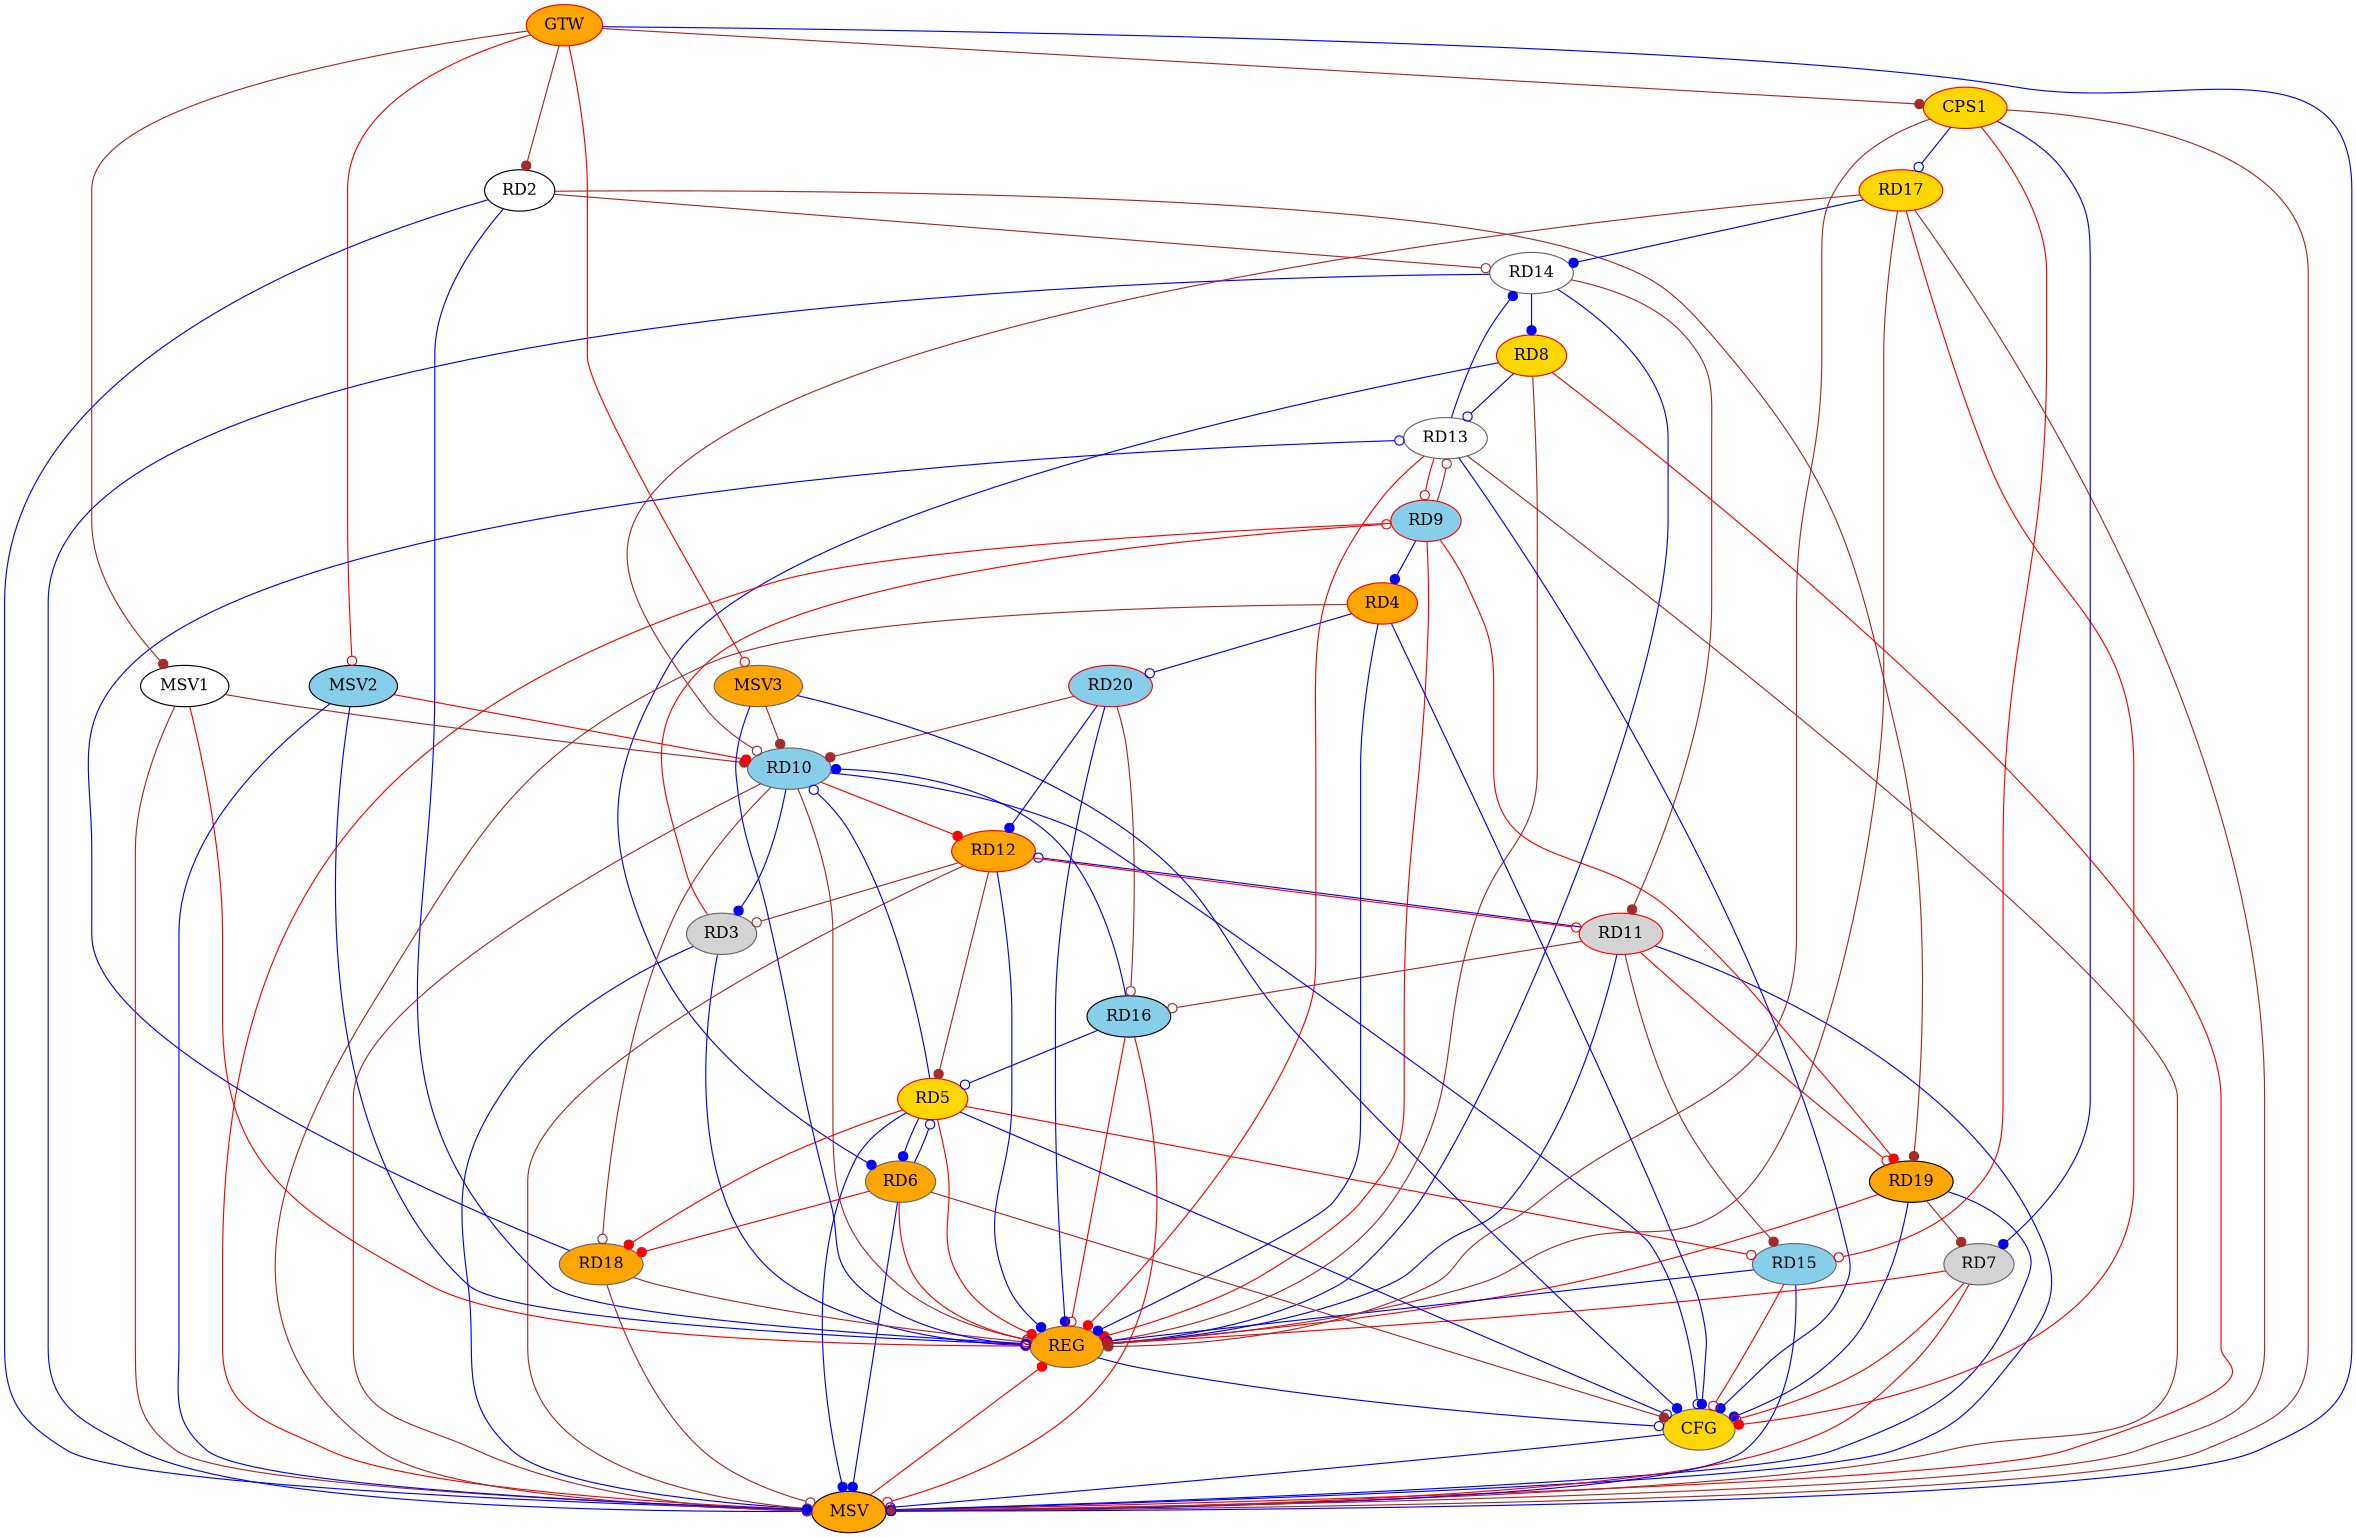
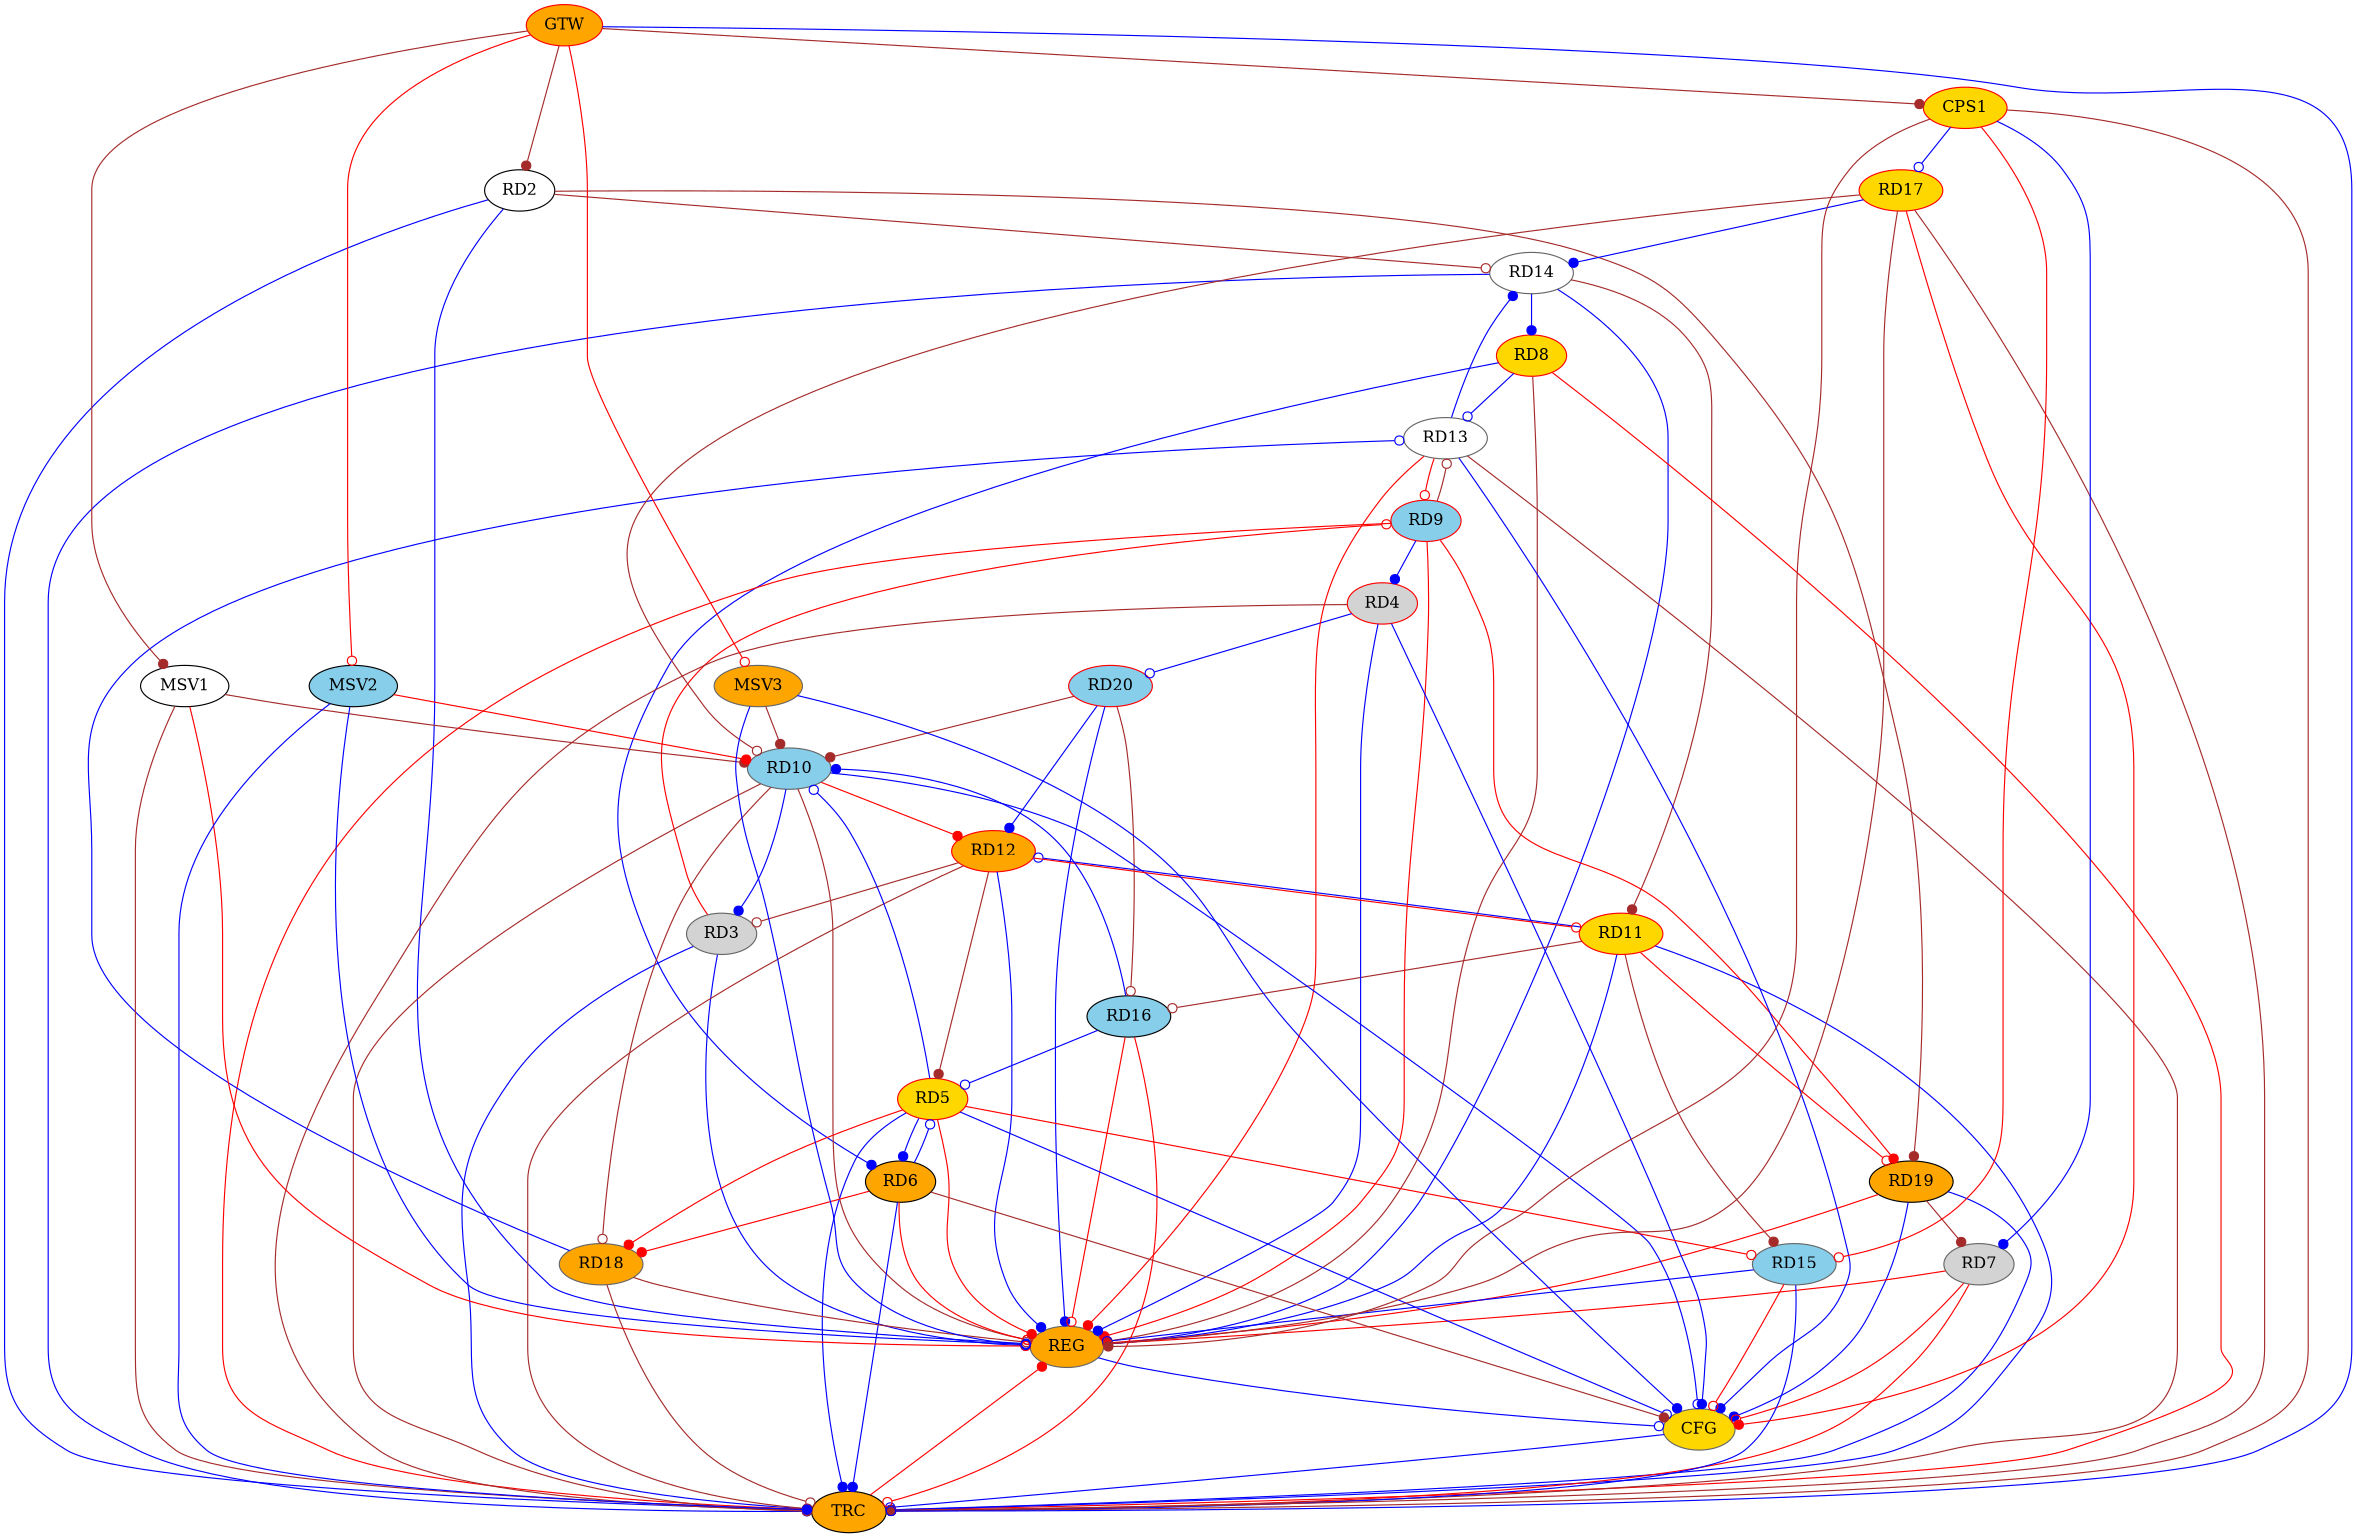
(1382, 603) -> (1382, 603)
(1621, 934) -> (1621, 934)
(901, 1182) -> (901, 1182)
(849, 1512) -> (849, 1512)
